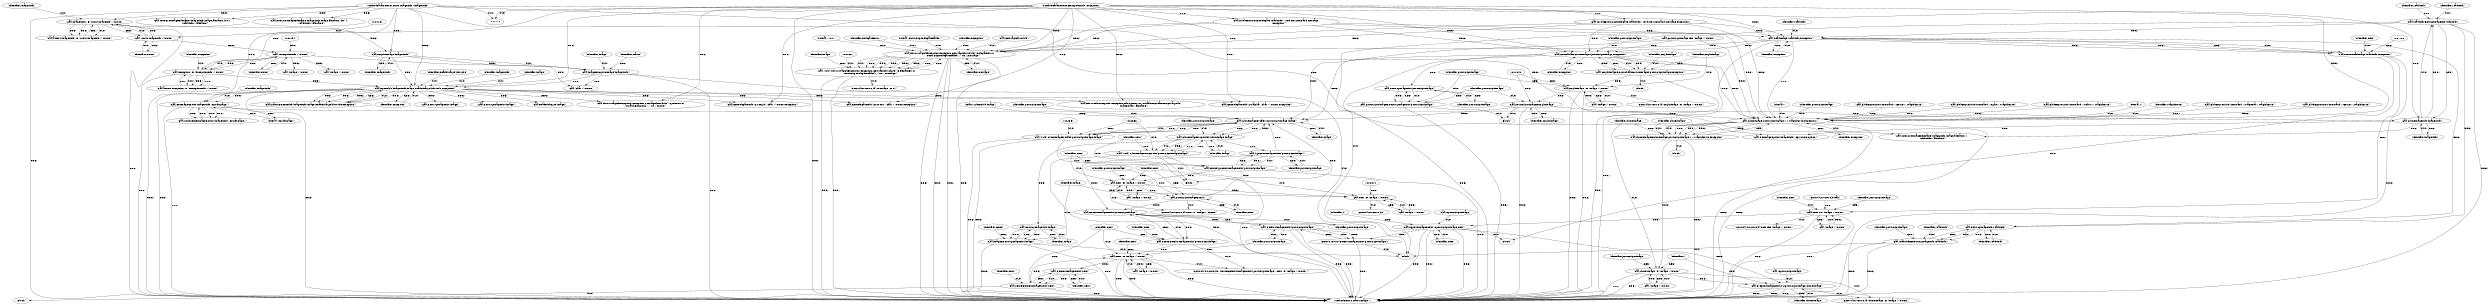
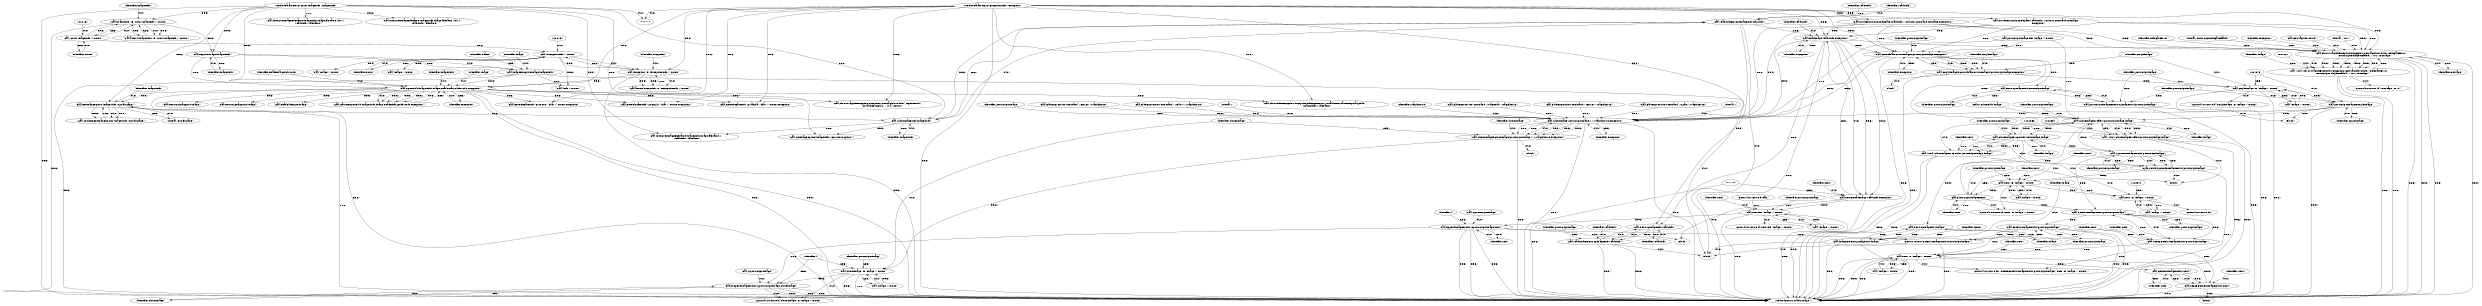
(581, 88) -> (568, 88)
(1529, 88) -> (2315, 88)
(2383, 137) -> (1825, 205)
(1235, 168) -> (2174, 168)
(2036, 292) -> (1532, 275)
